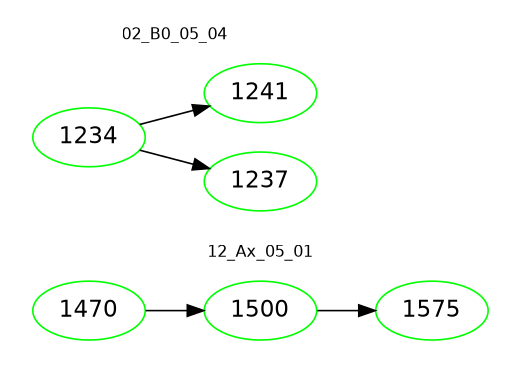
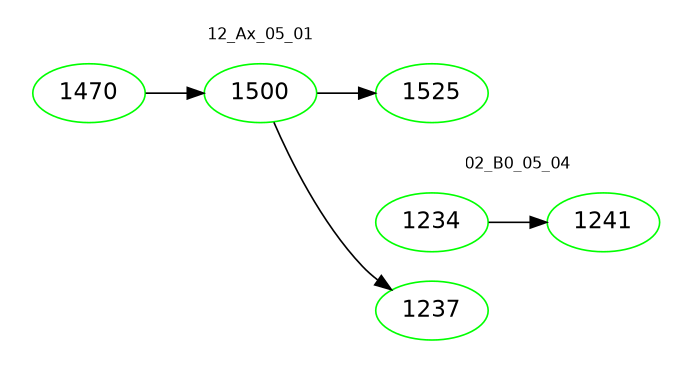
(167, 157) -> (318, 207)
(432, 311) -> (432, 93)
